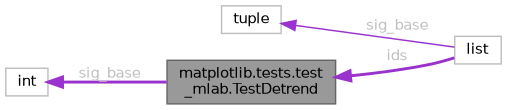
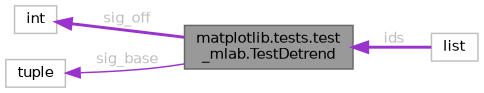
(375, 36) -> (133, 70)
(108, 74) -> (125, 19)
